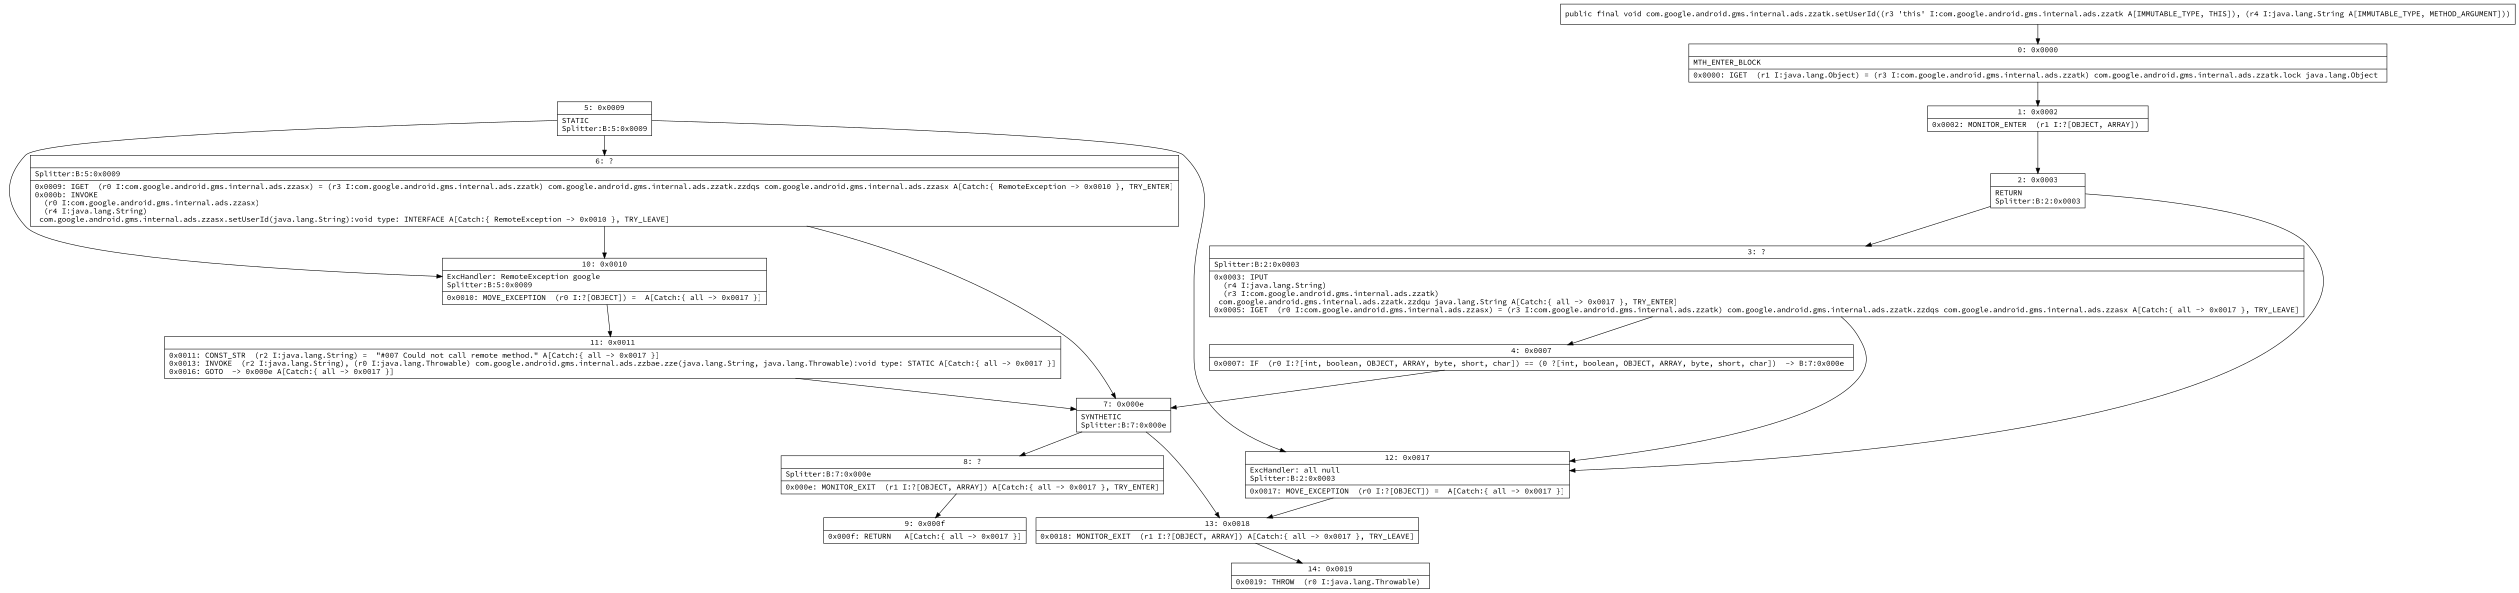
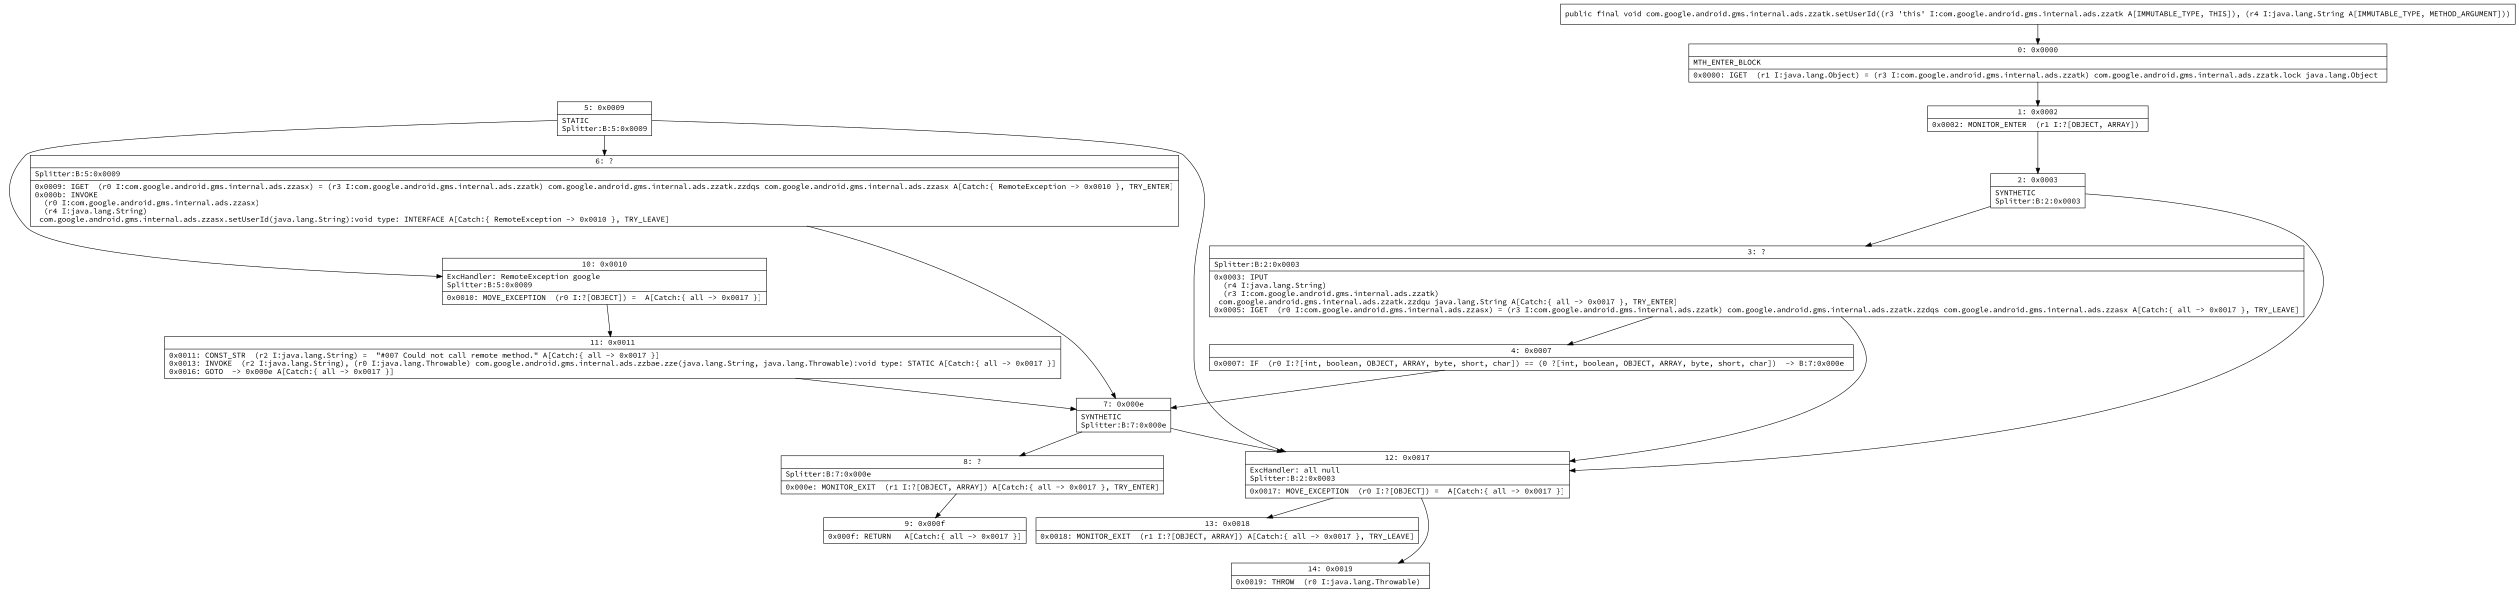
(2009, 193) -> (2016, 193)
(605, 239) -> none
(1184, 470) -> (1224, 440)
(1276, 552) -> (1428, 534)
